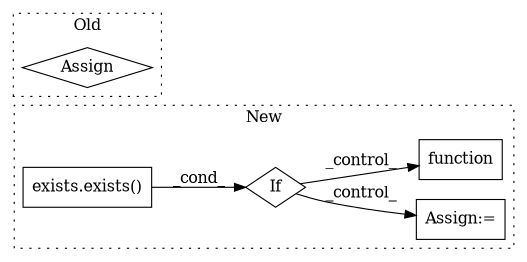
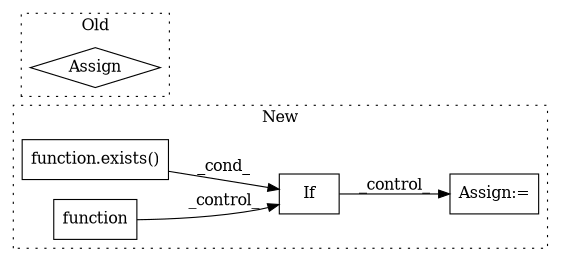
(354, 176) -> (203, 217)
(87, 187) -> (95, 160)
(276, 187) -> (309, 194)
